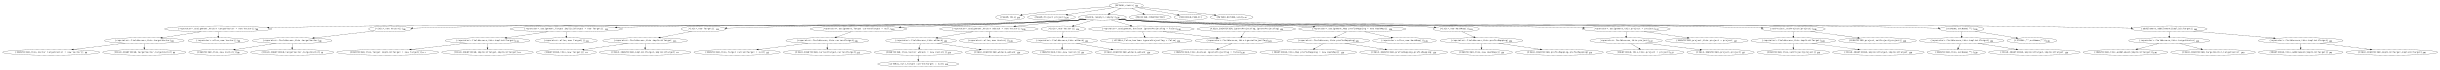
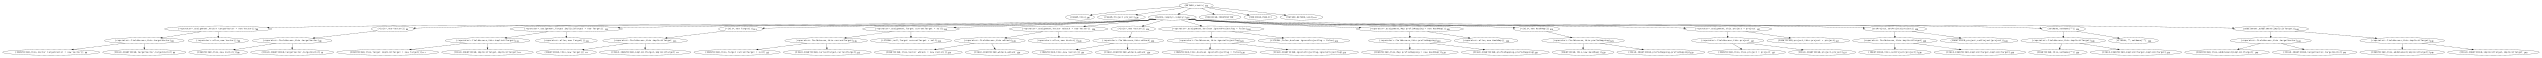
(1243, 34) -> (1259, 46)
(918, 57) -> (911, 34)
